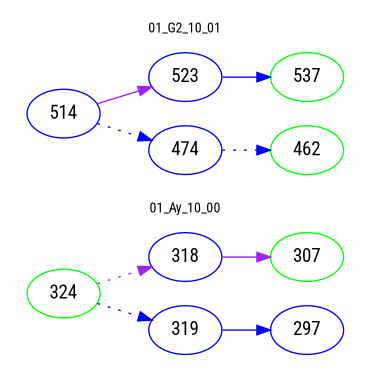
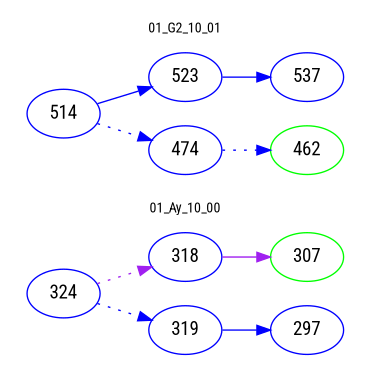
(307, 77) -> (307, 77)
(118, 97) -> (118, 97)
(64, 294) -> (64, 294)
